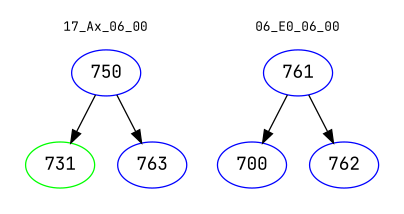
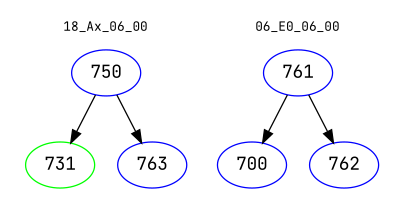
(106, 28) -> (106, 28)
